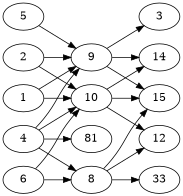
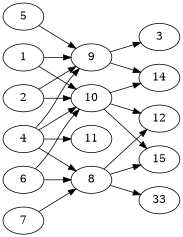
(121, 75) -> none
(91, 139) -> (91, 139)
none -> (23, 221)
